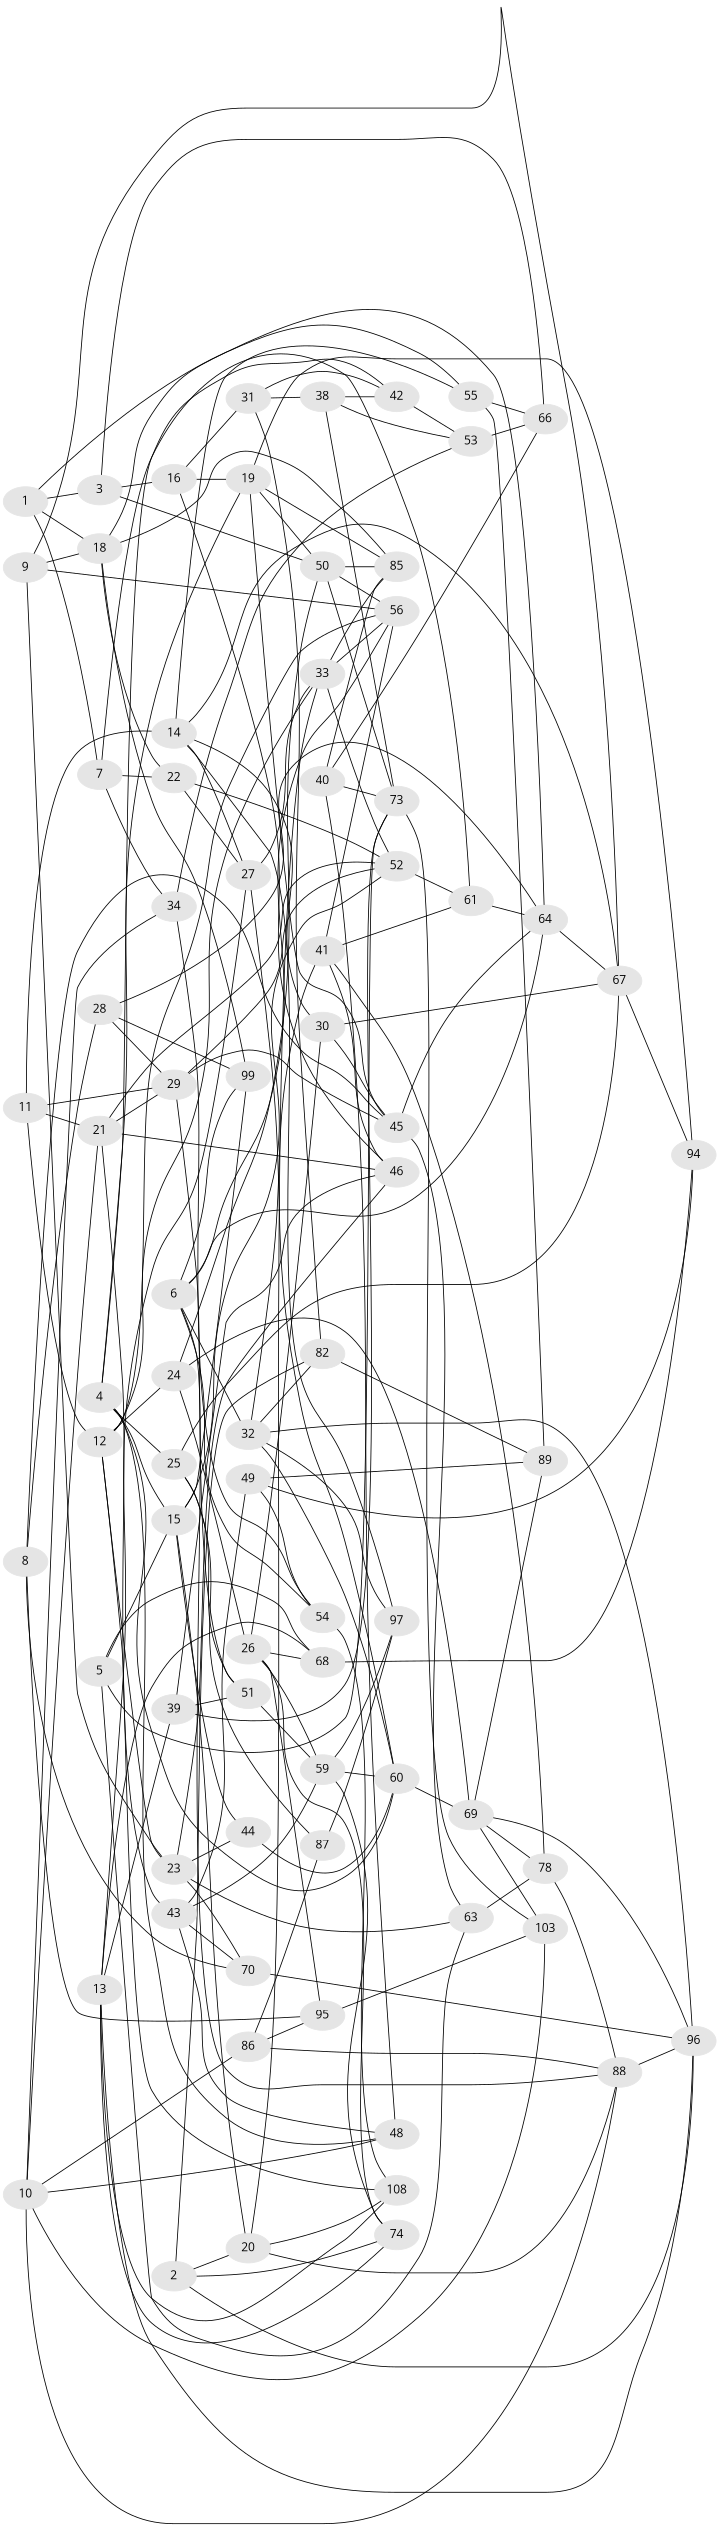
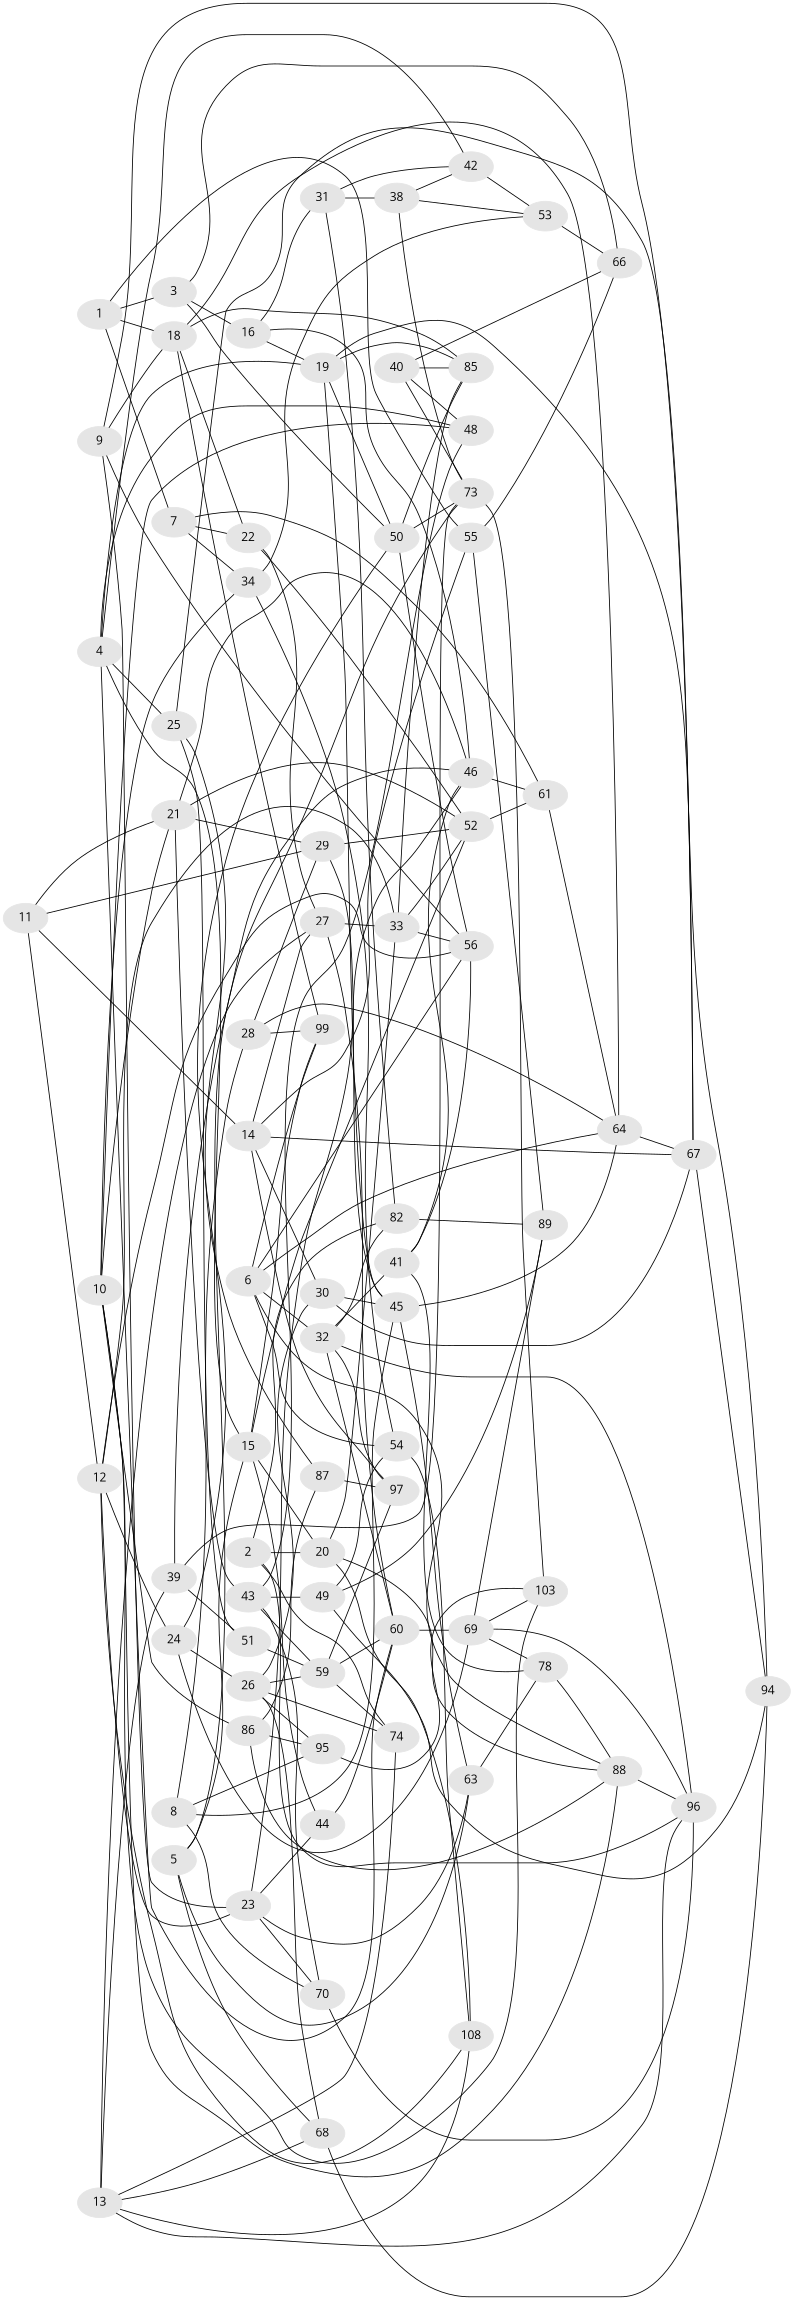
(397, 926) -> (508, 784)
(200, 1393) -> none
